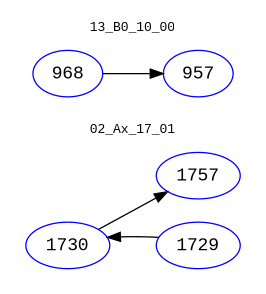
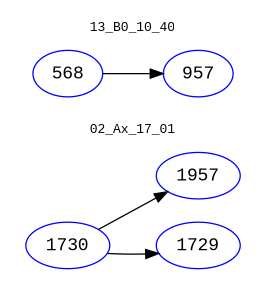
(133, 28) -> (133, 28)
(68, 74) -> (68, 74)
(198, 176) -> (198, 176)
(140, 237) -> (127, 254)
